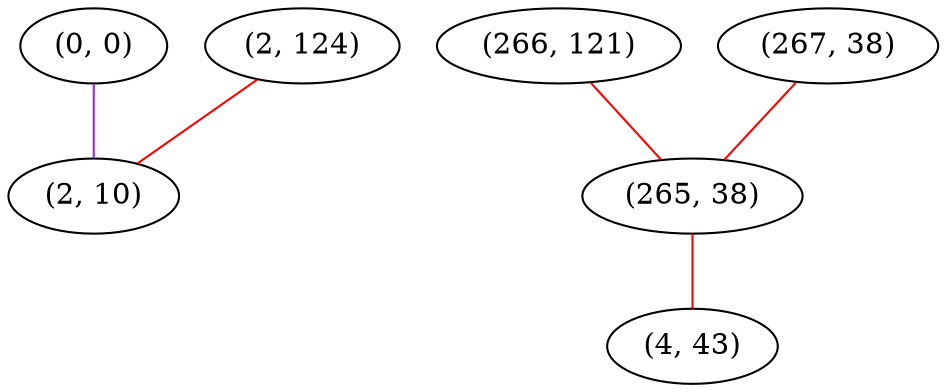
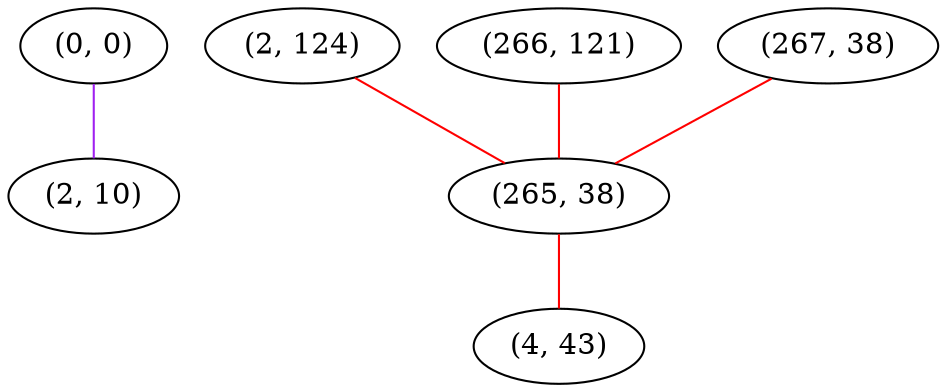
(197, 122) -> (430, 121)
